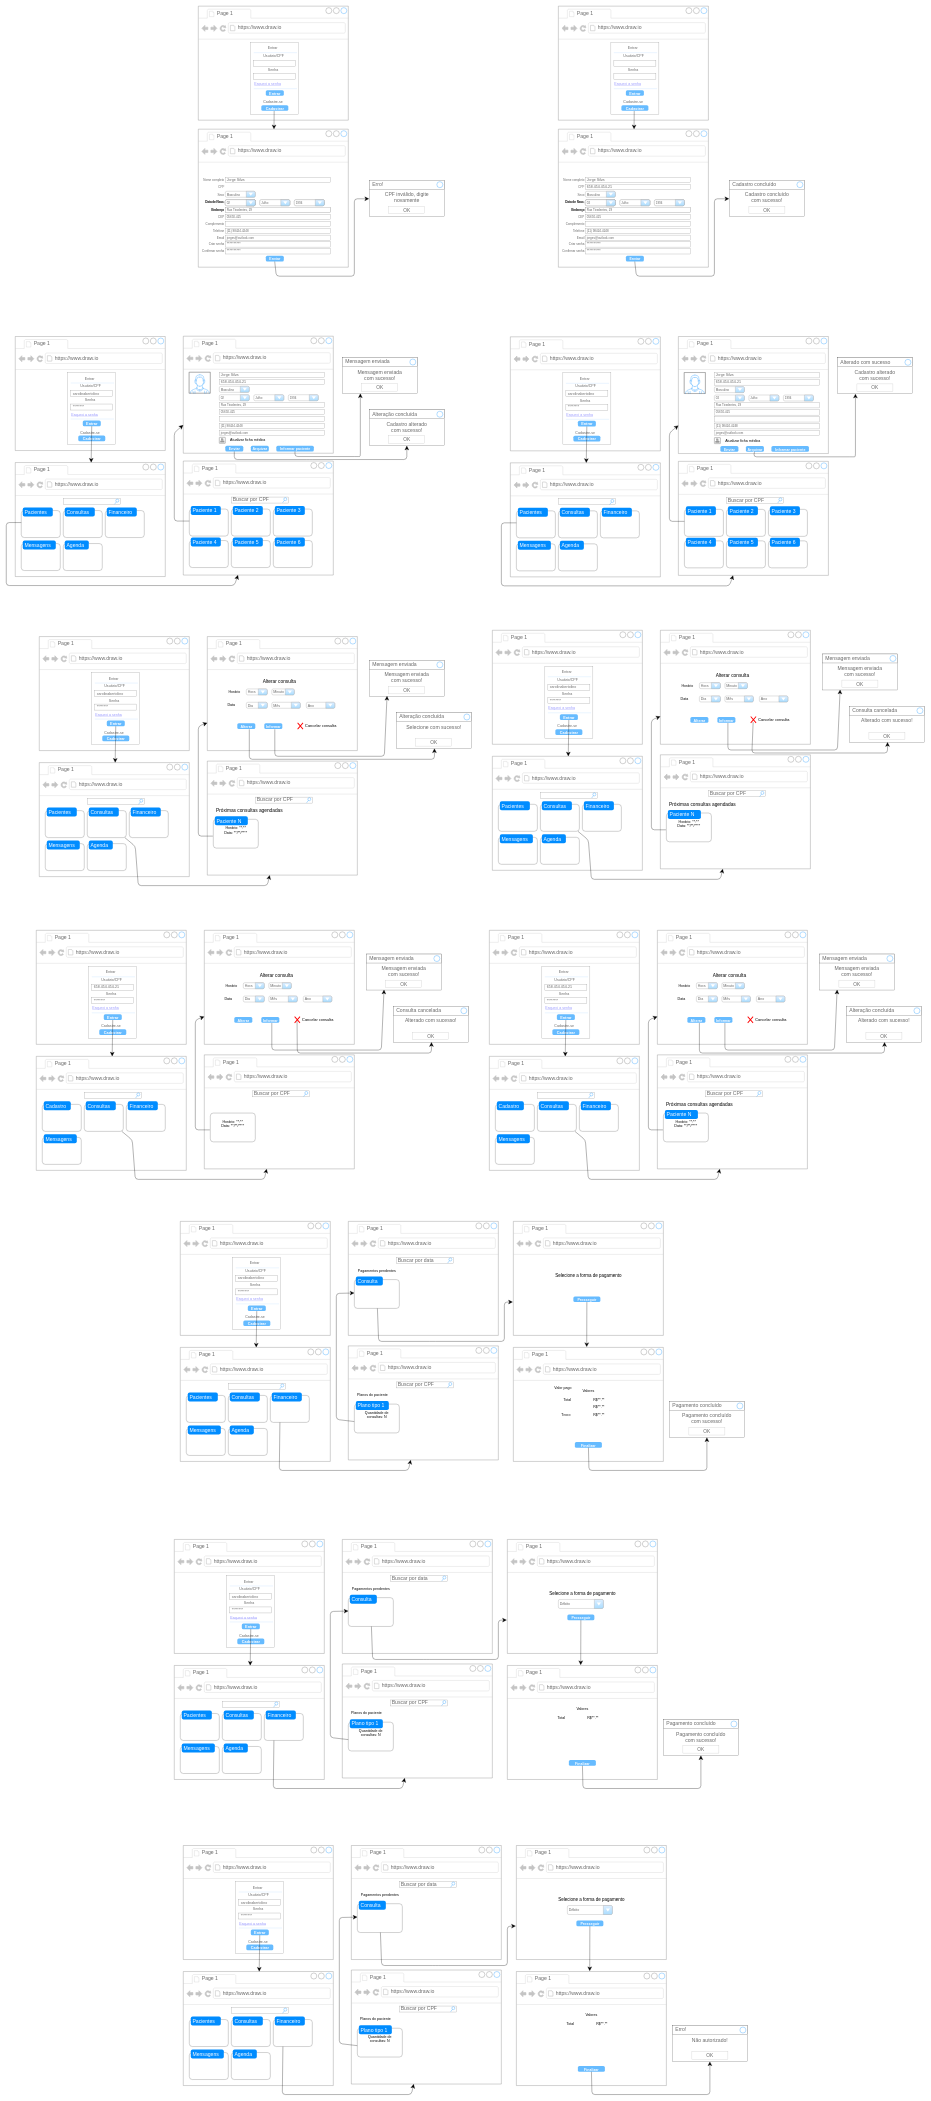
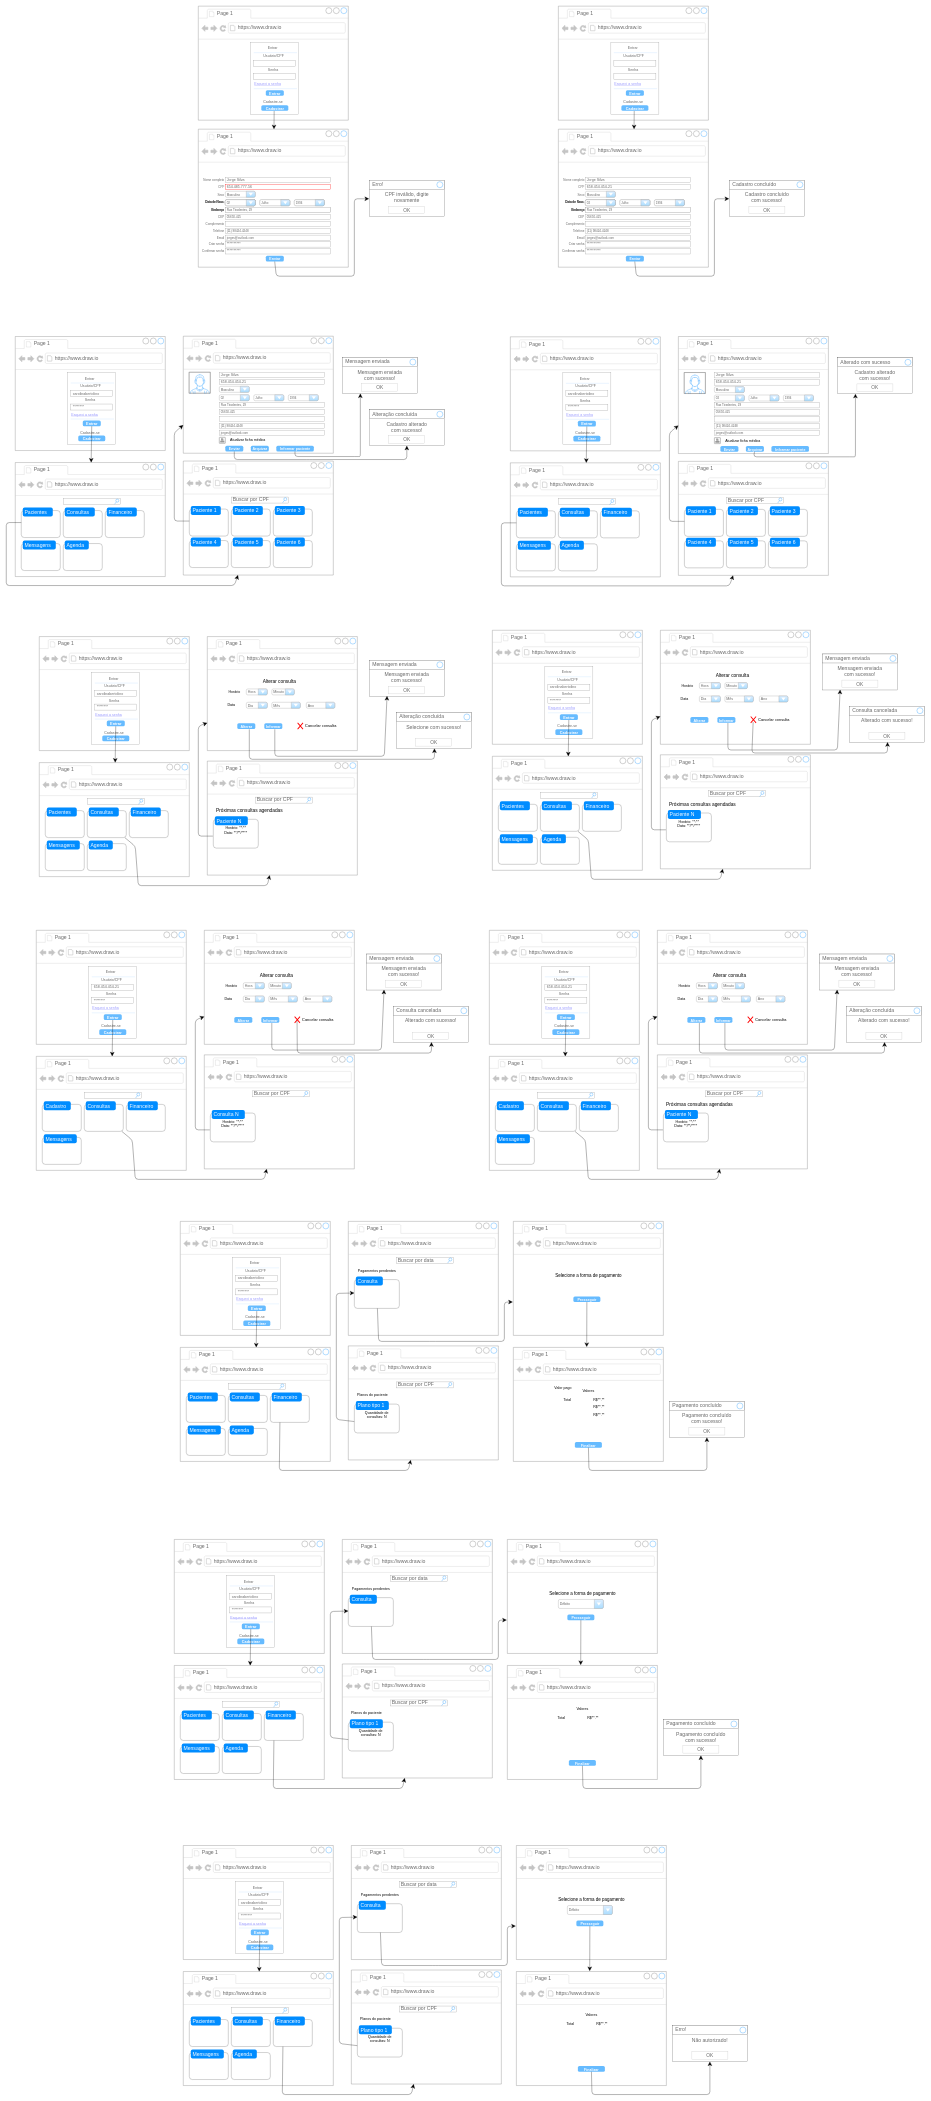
none -> (278, 187)
none -> (228, 1114)
(566, 1415) -> none
